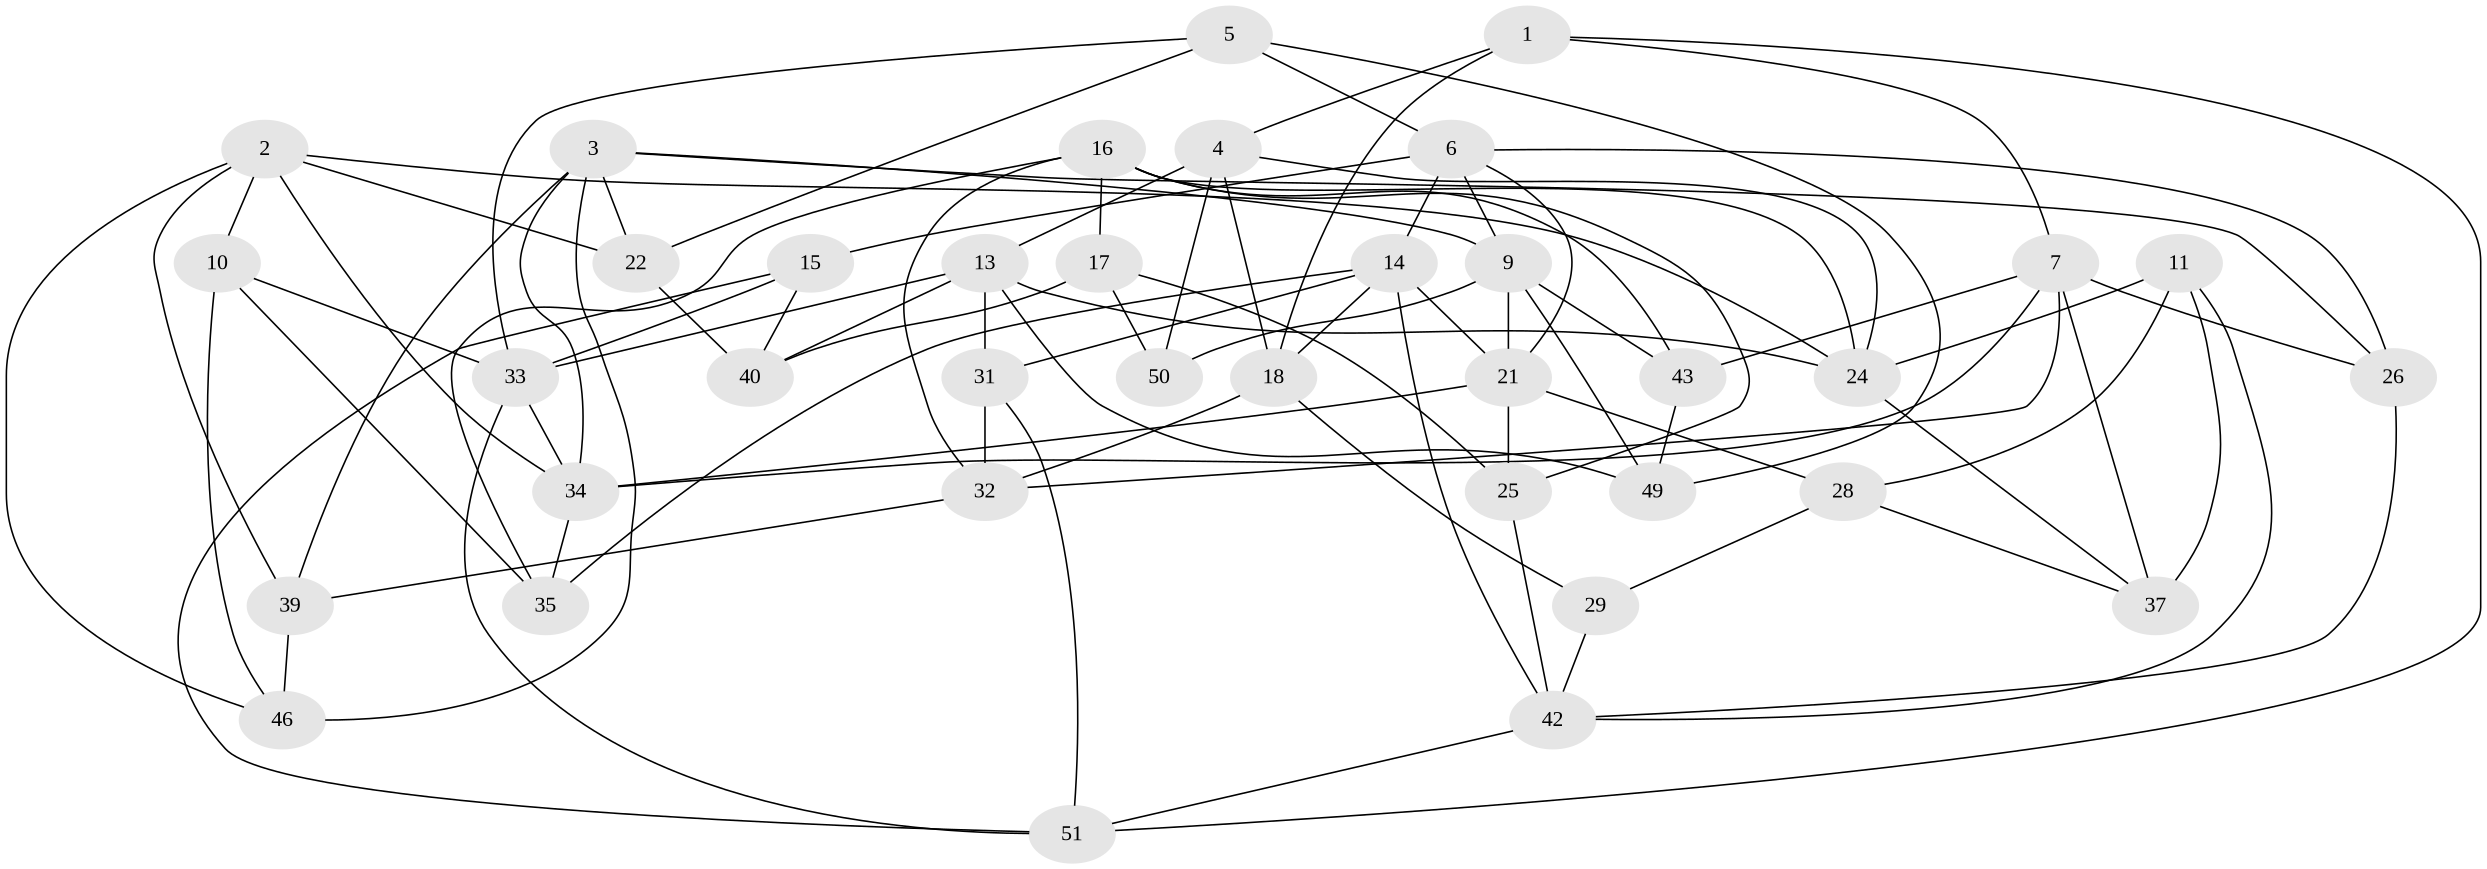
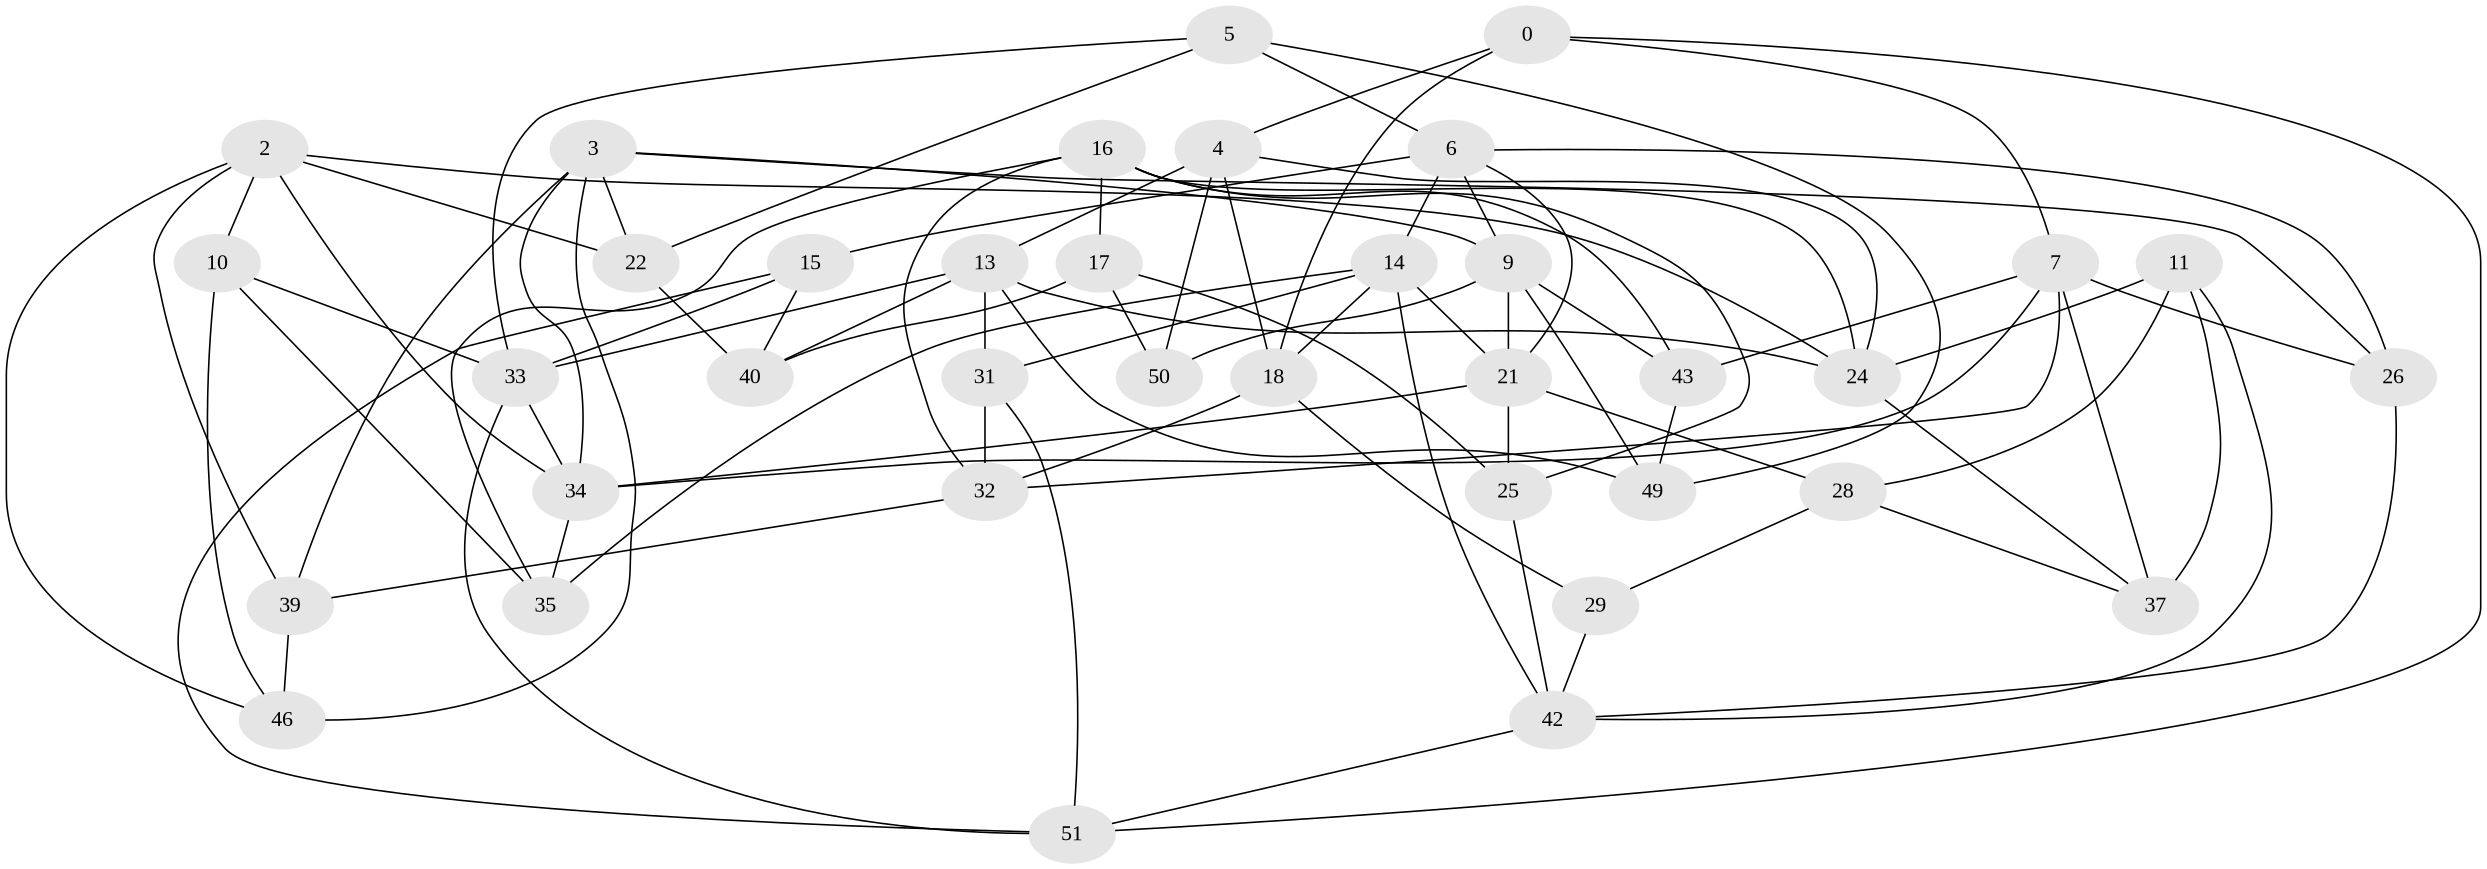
(1527, 35) -> (1527, 35)
